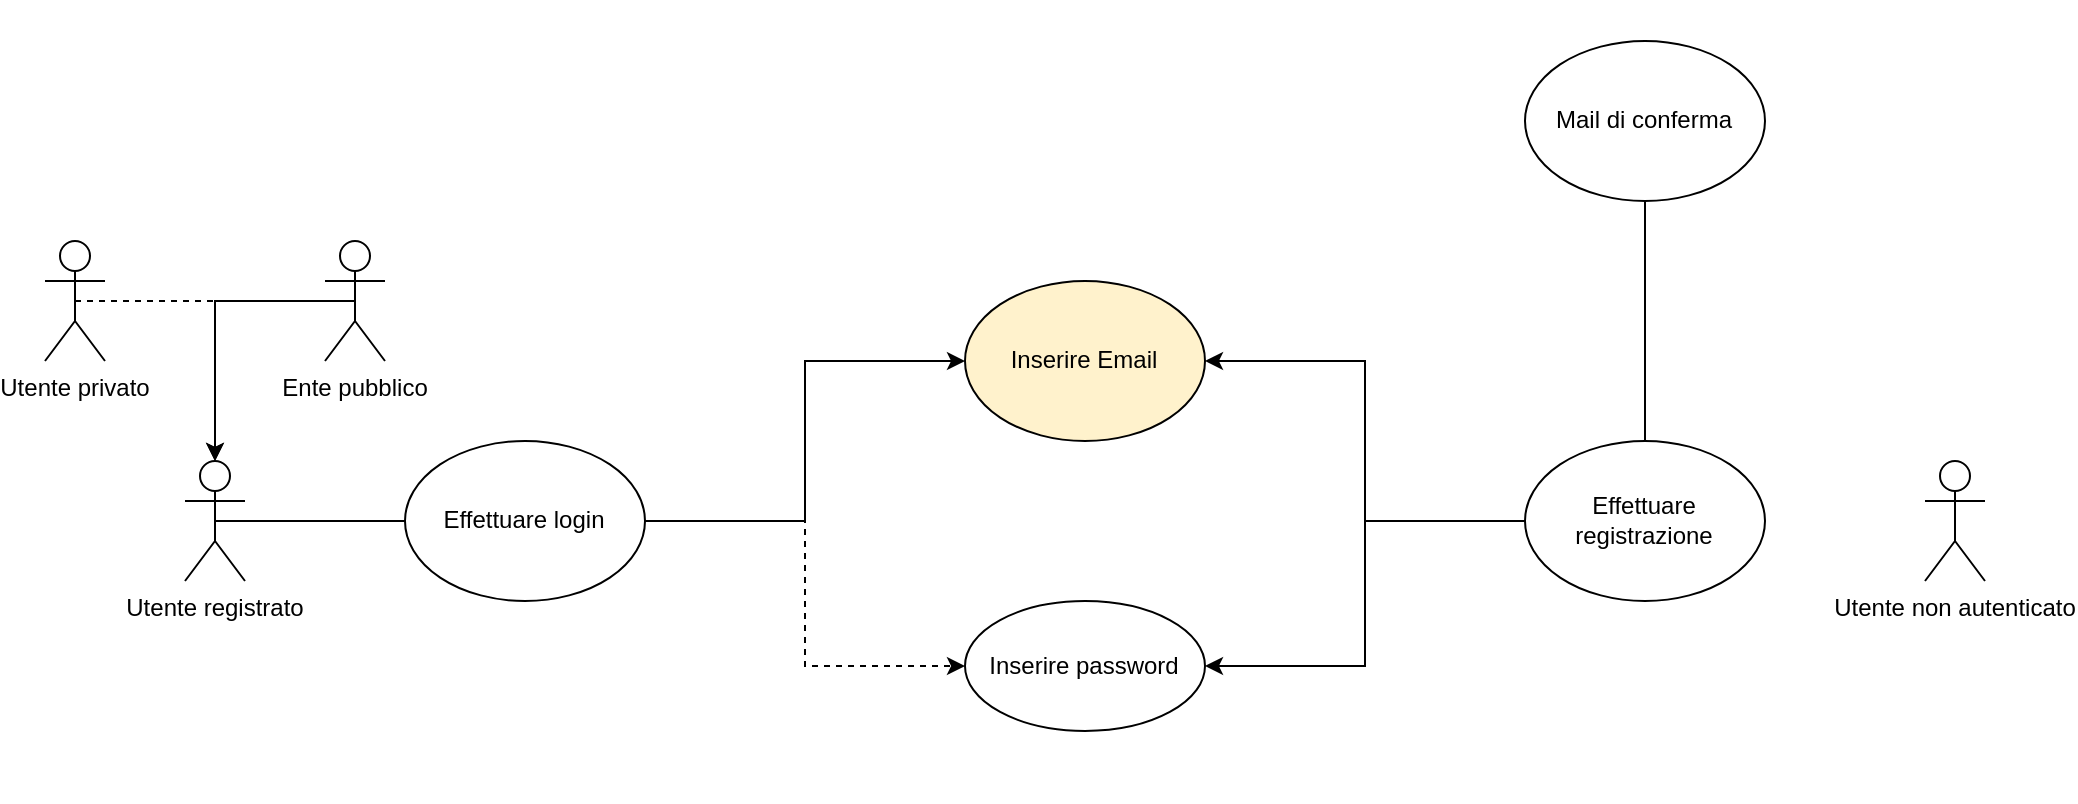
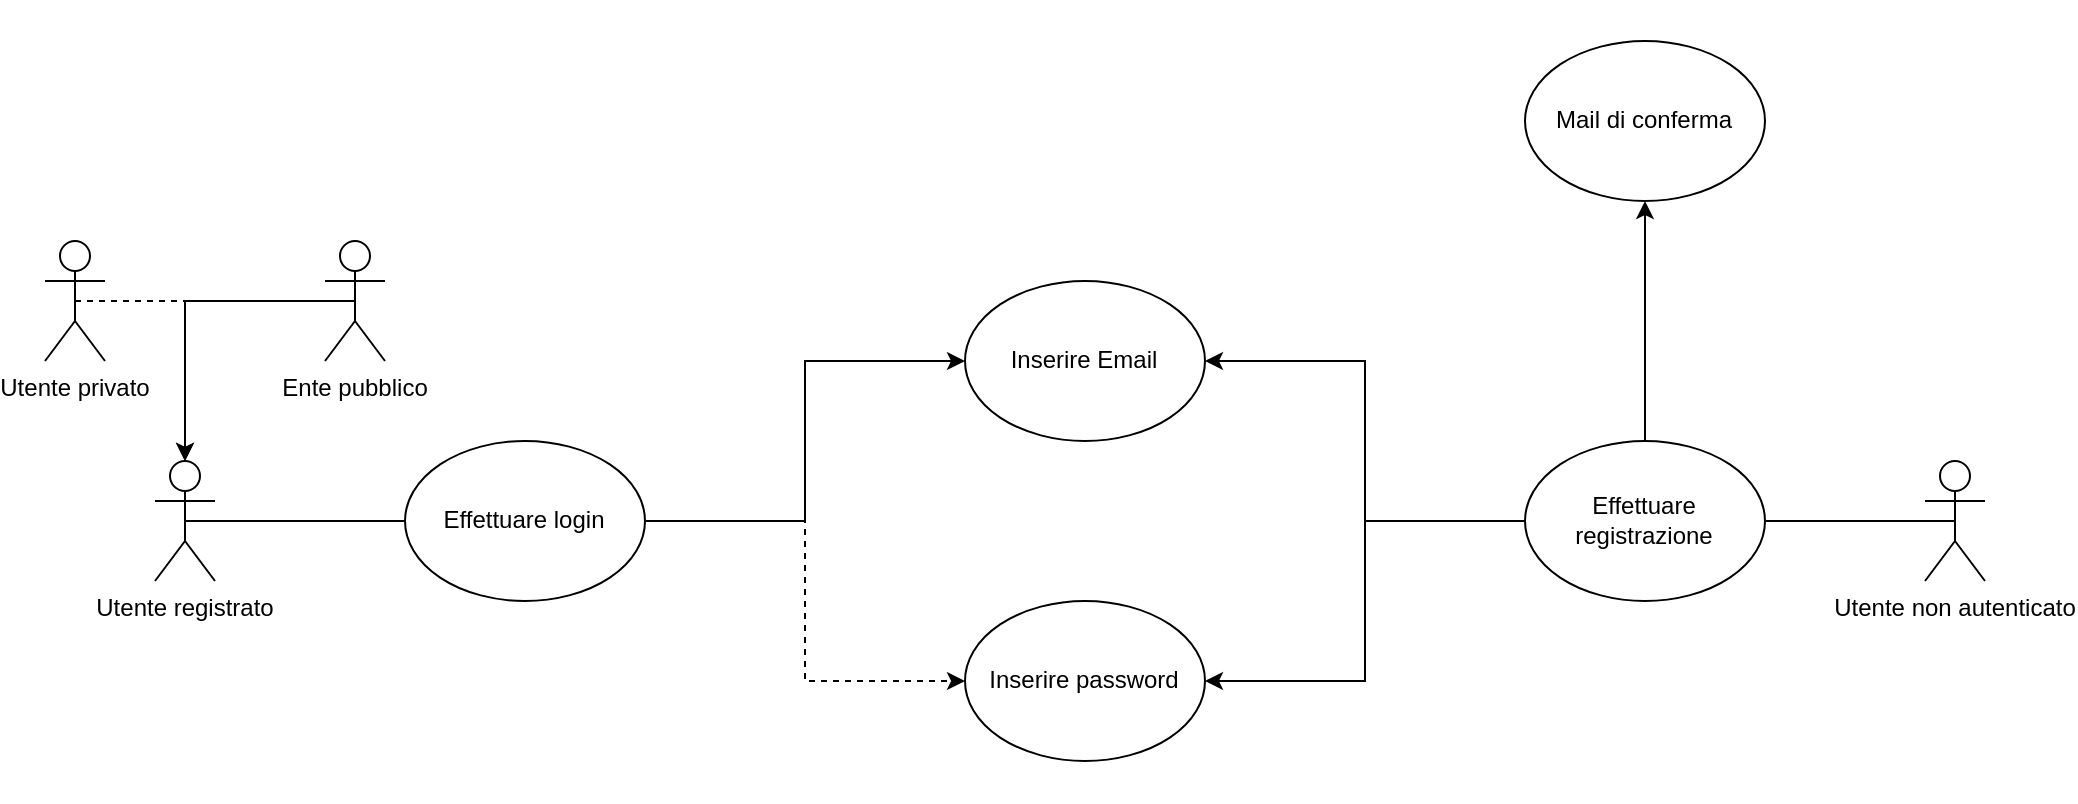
(1645, 210) -> (1645, 216)
(1085, 361) -> (1085, 361)
(215, 521) -> (185, 521)
none -> (1858, 521)
(1085, 666) -> (1085, 681)
